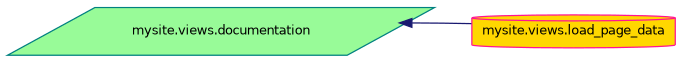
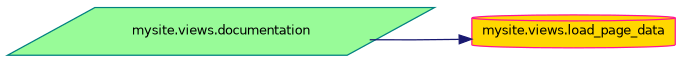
(442, 23) -> (414, 40)
